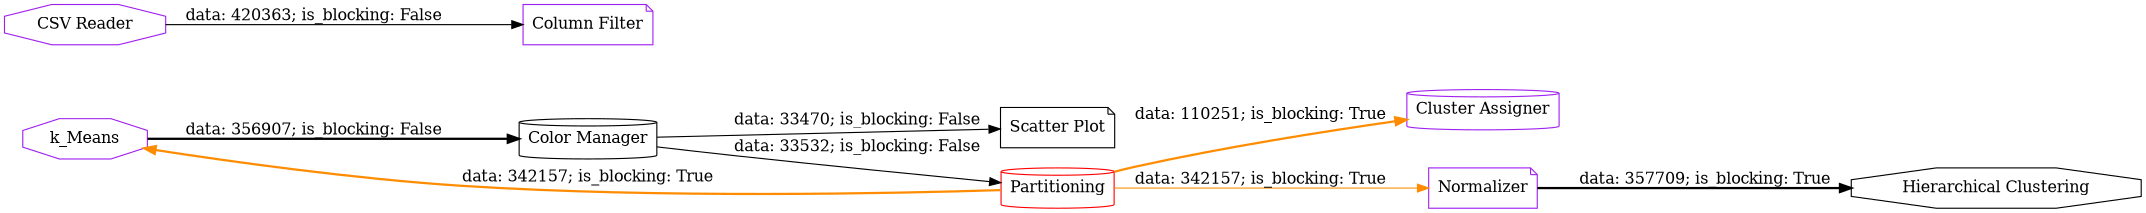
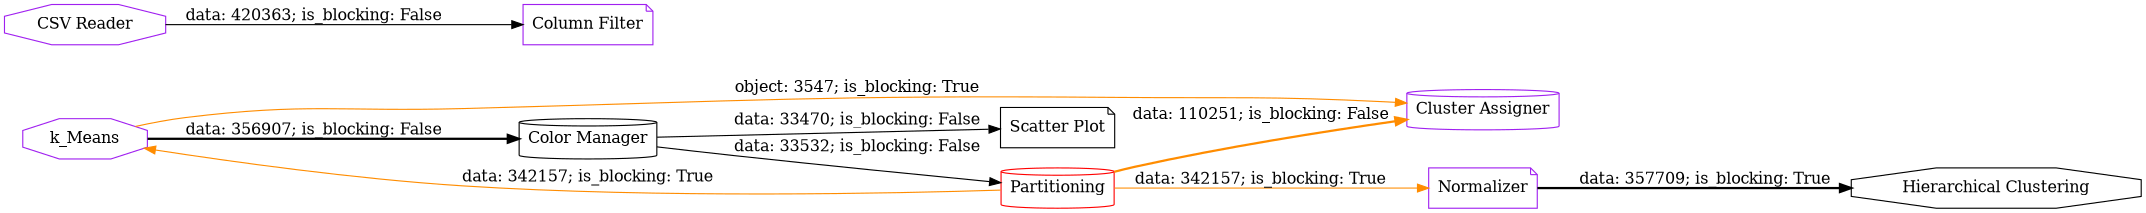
none -> (765, 100)
(1261, 115) -> (1261, 115)
(577, 191) -> (577, 191)
